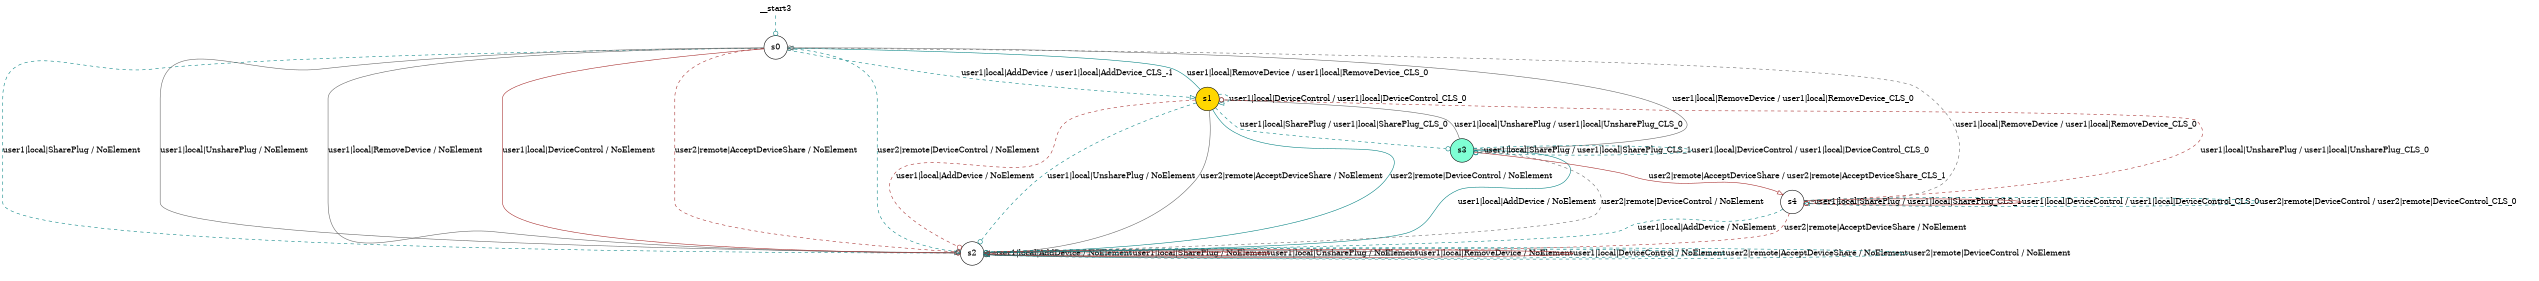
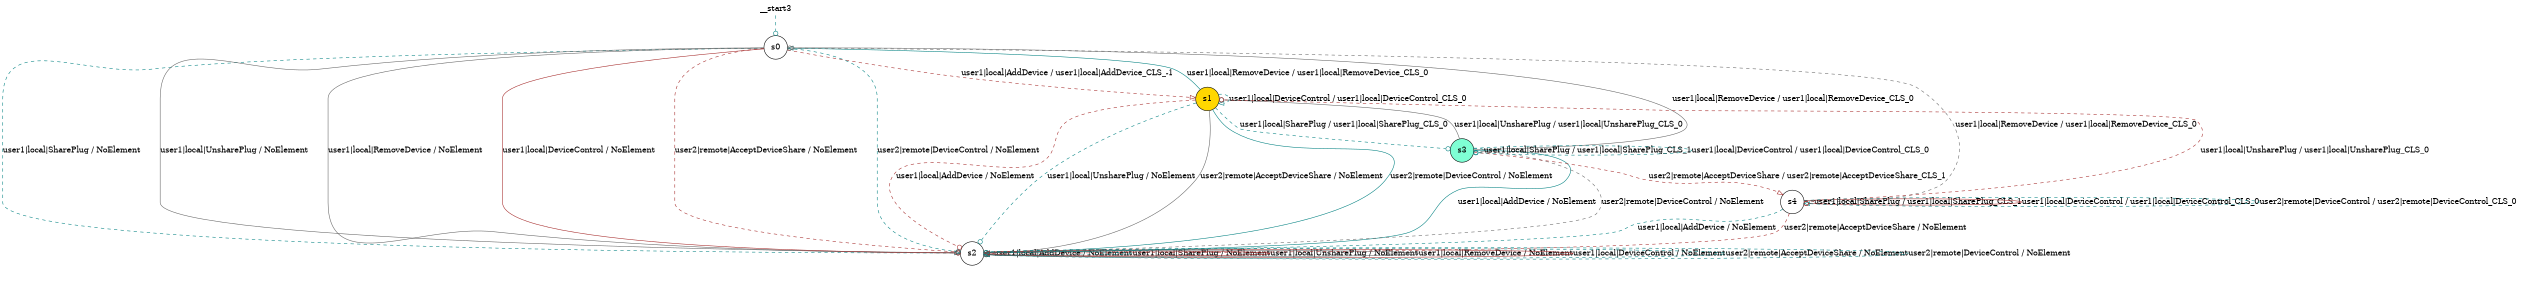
(988, 80) -> (988, 80)
(1626, 174) -> (1626, 174)
